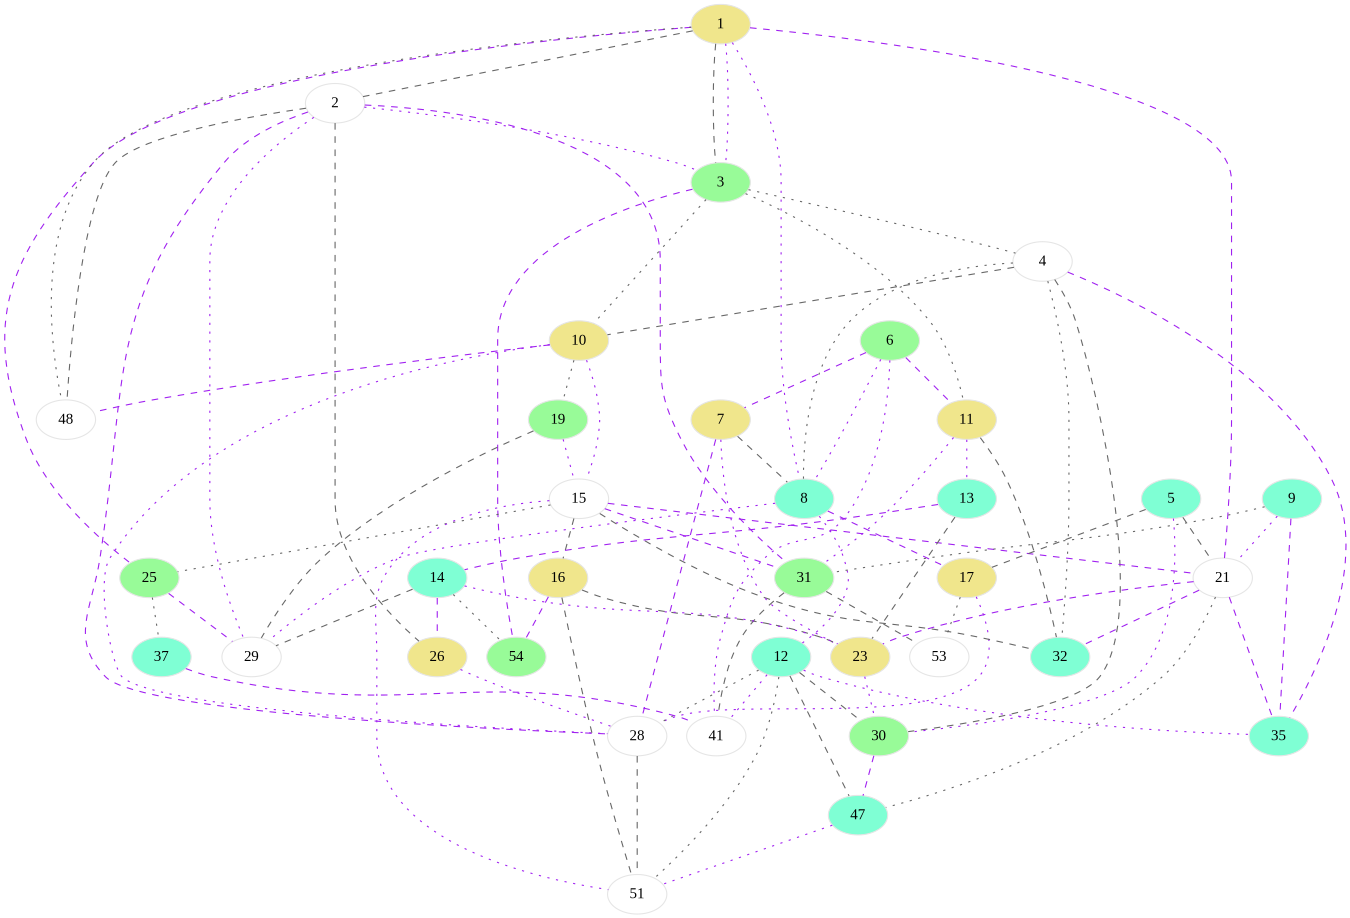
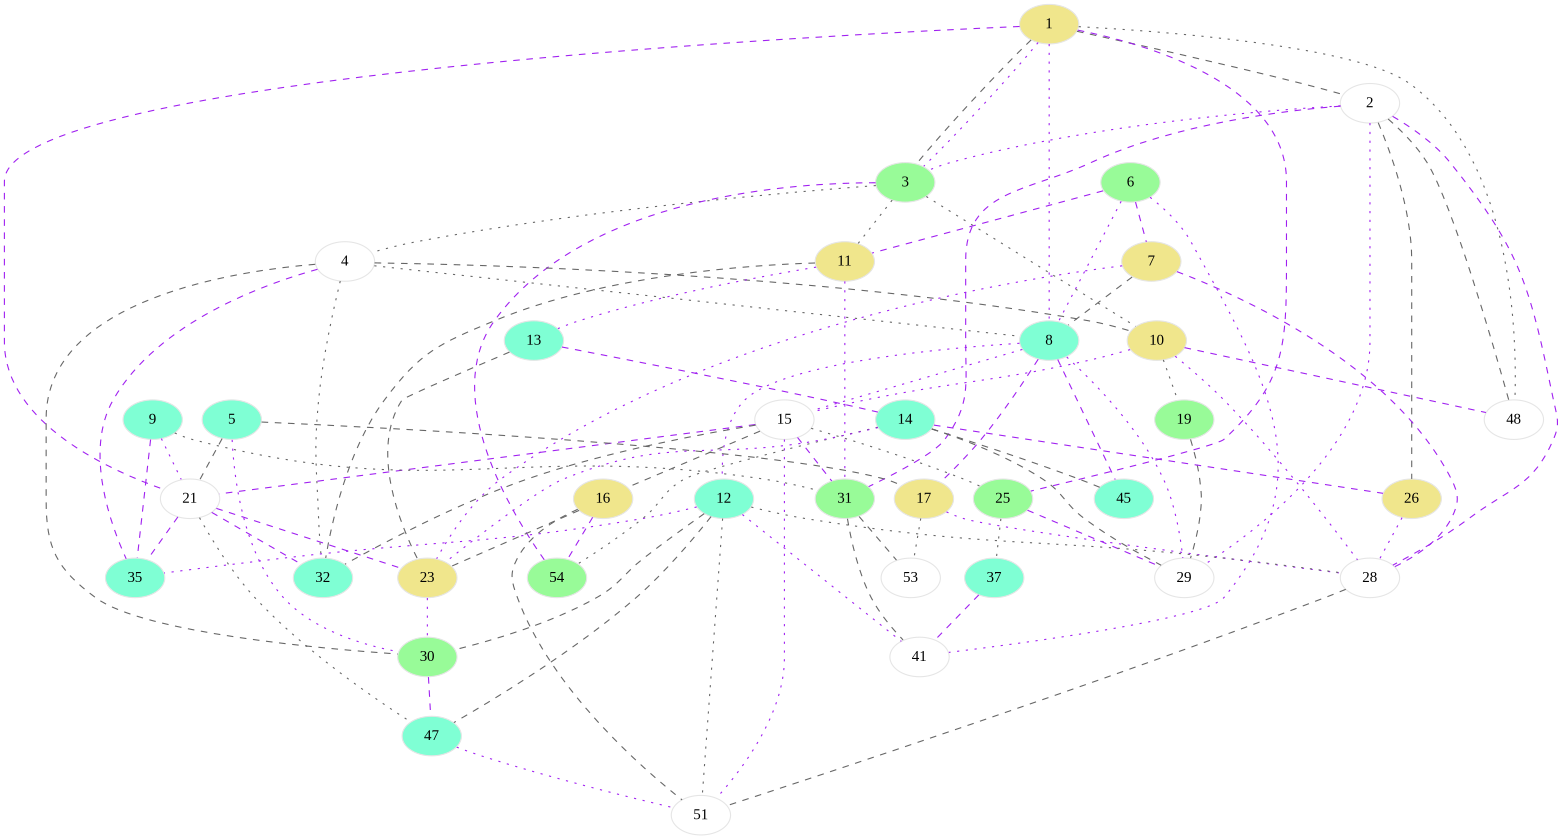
(569, 459) -> (917, 380)
none -> (1124, 499)
